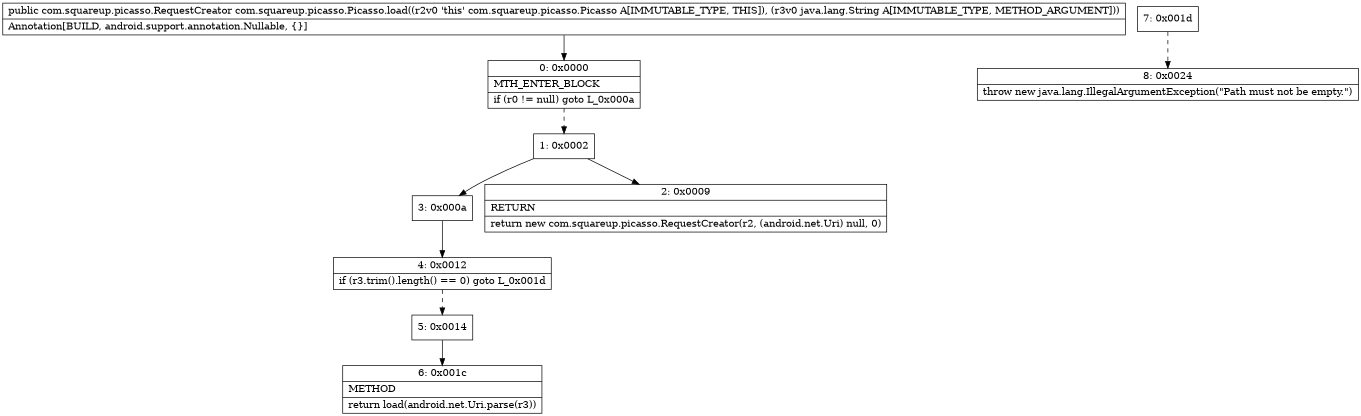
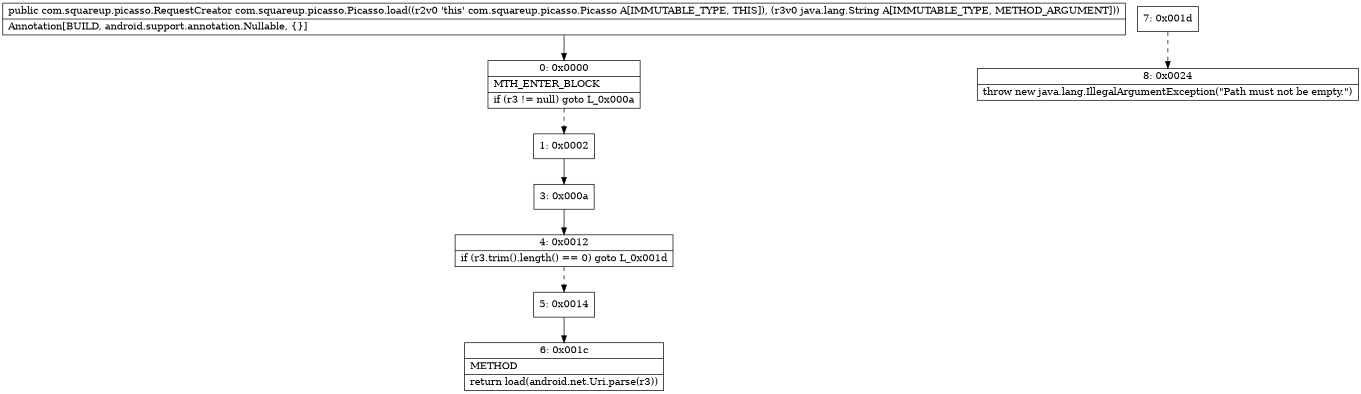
(564, 100) -> (564, 100)
(686, 208) -> none
